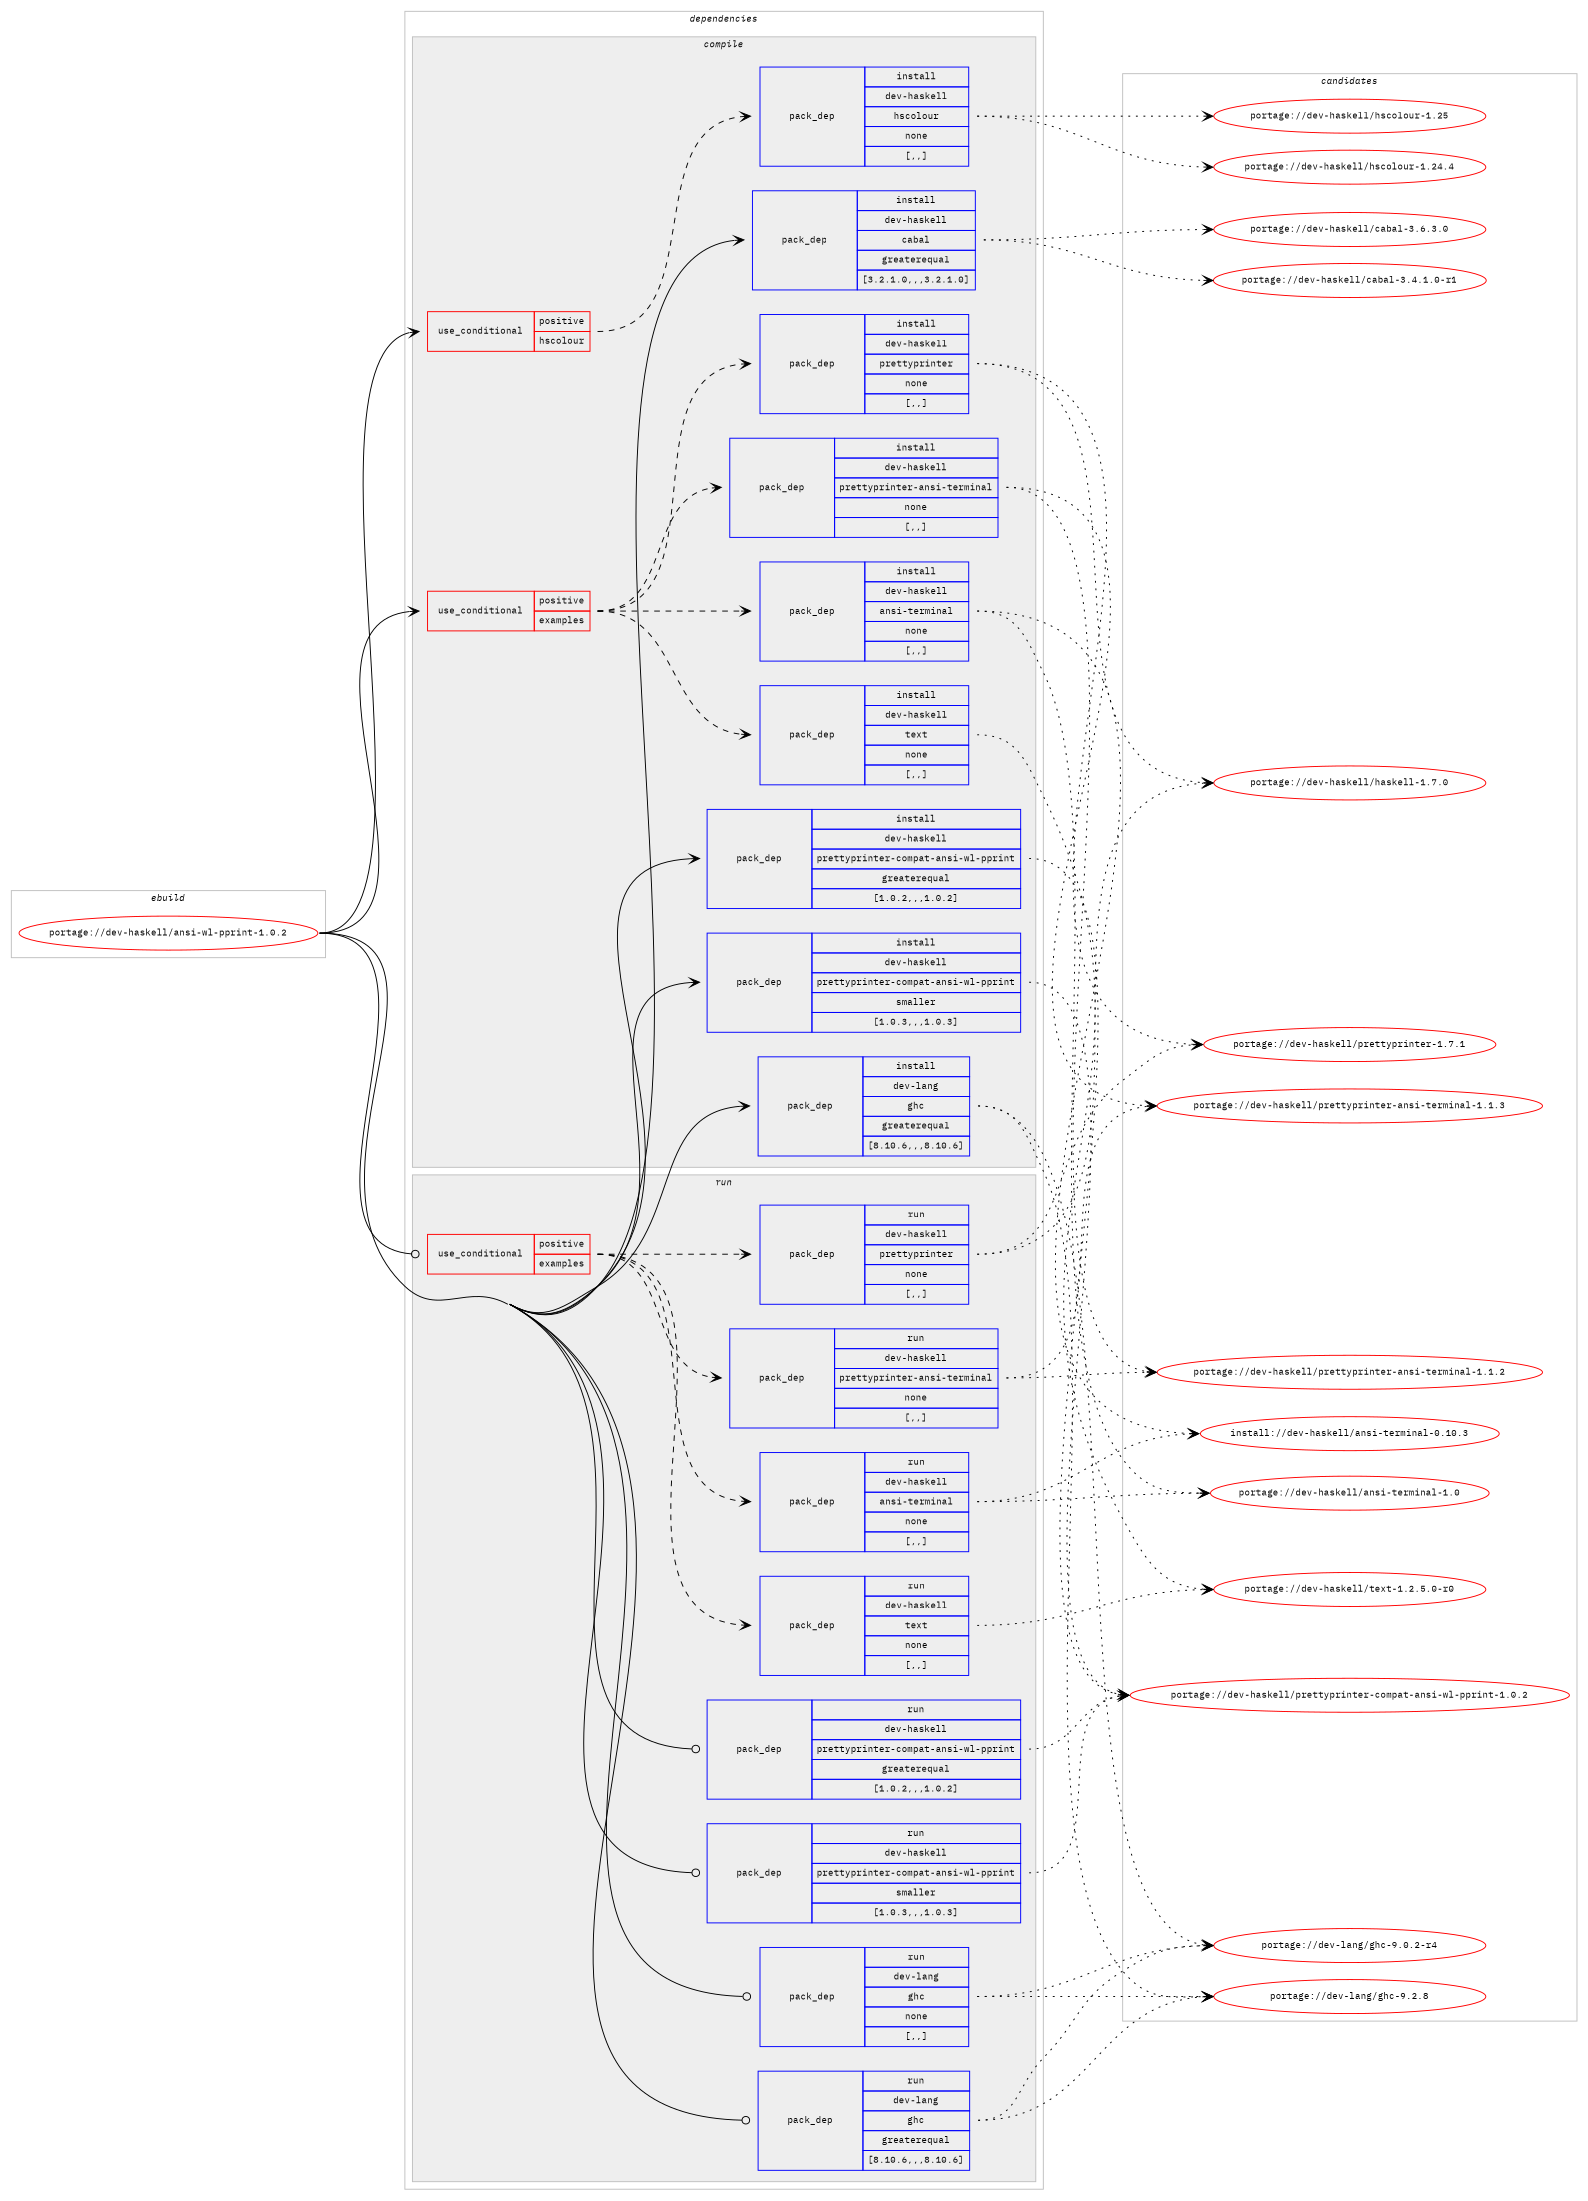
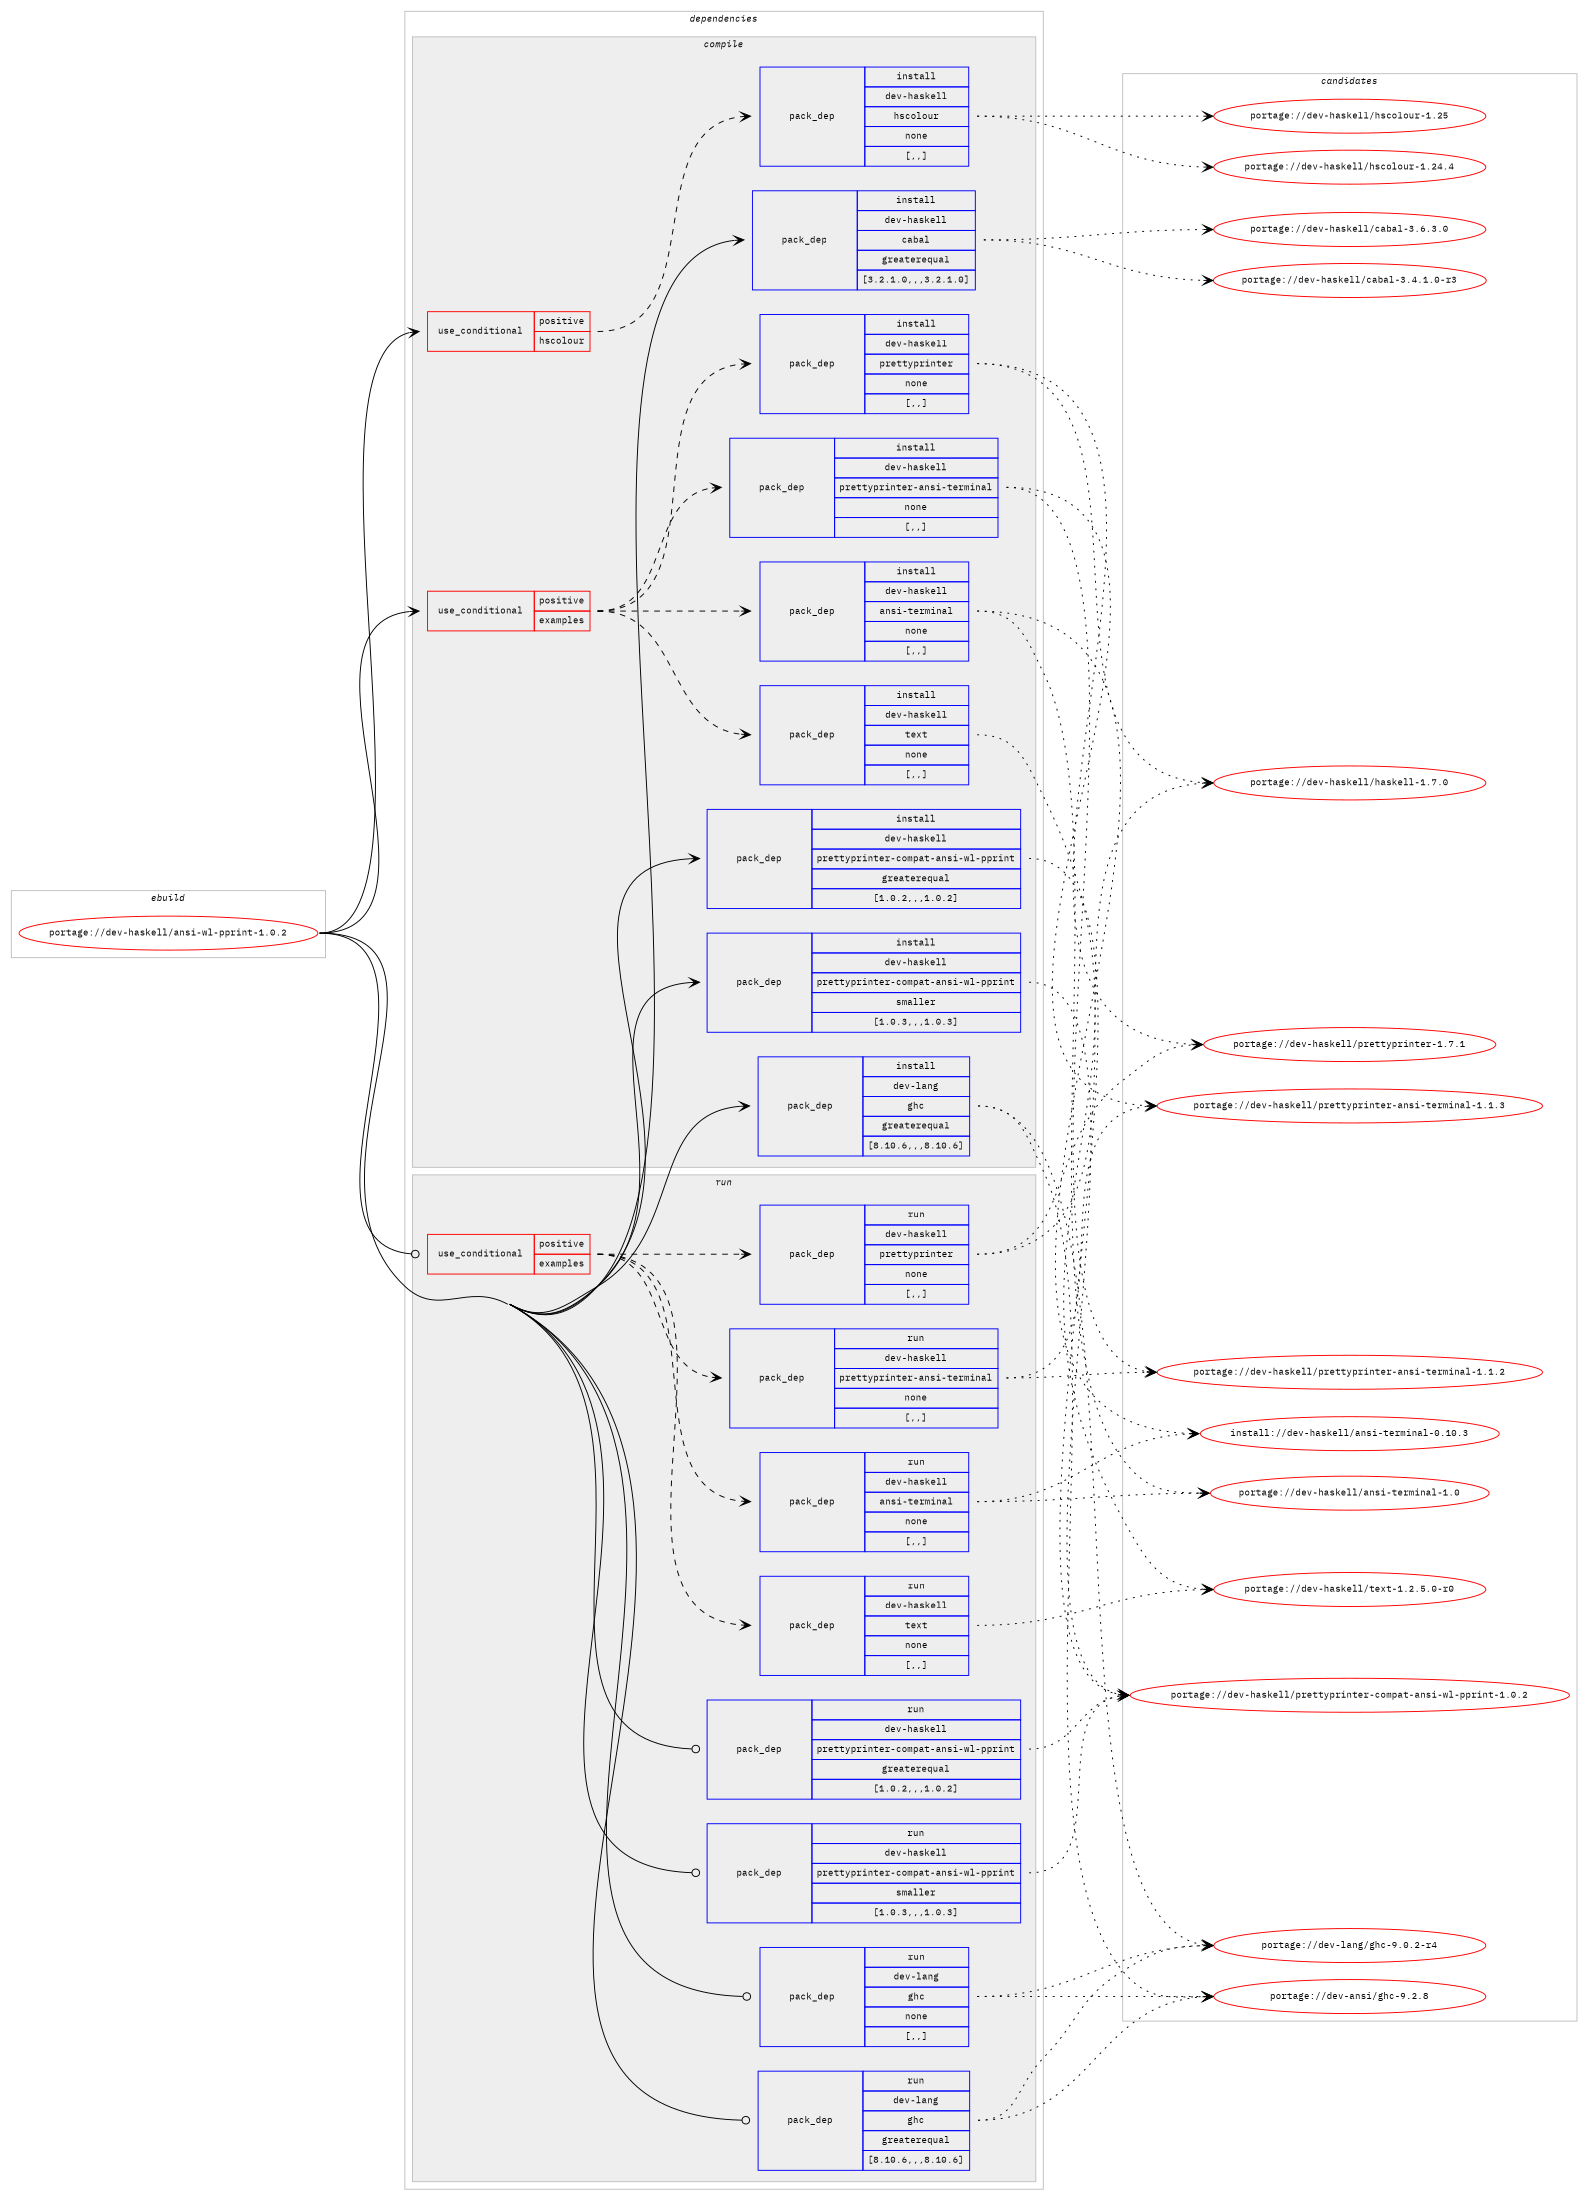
(1350, 280) -> (1350, 280)
(1350, 1997) -> (1350, 1997)
